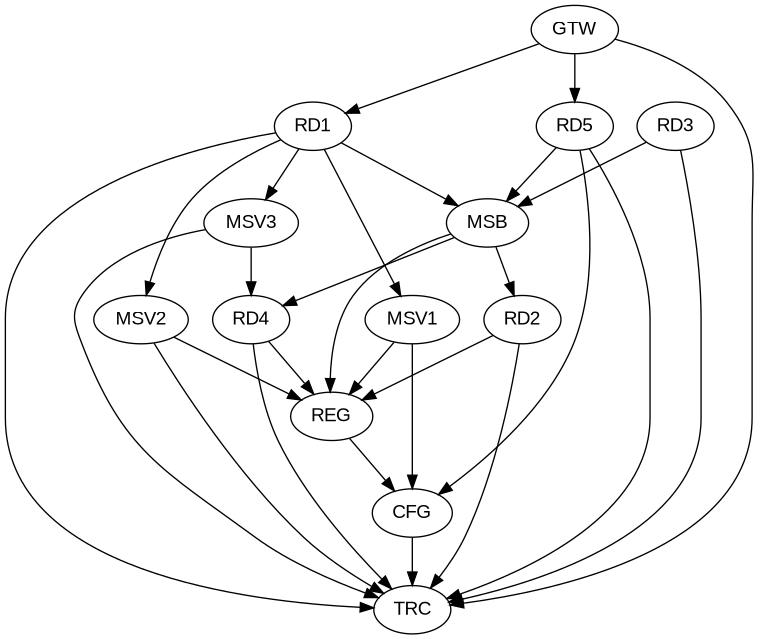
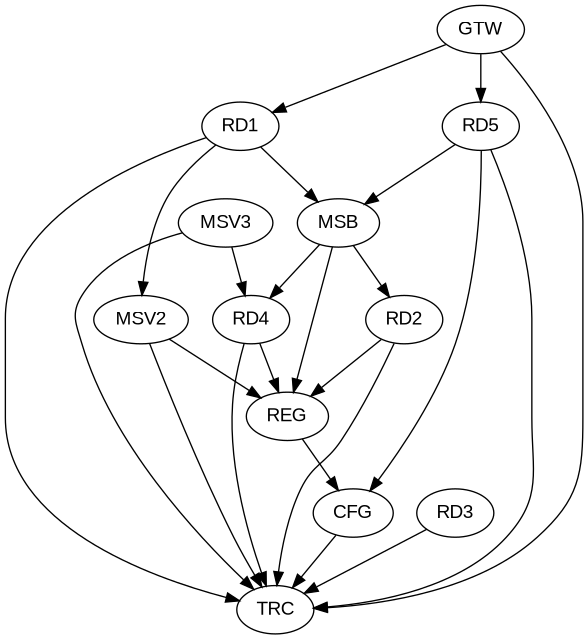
(286, 169) -> none
(574, 178) -> none
(412, 320) -> none
